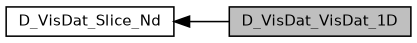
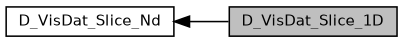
(320, 22) -> (313, 22)
